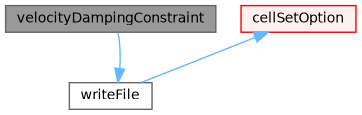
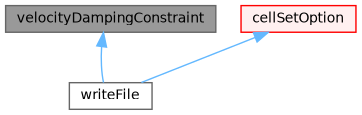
(120, 50) -> (101, 65)
